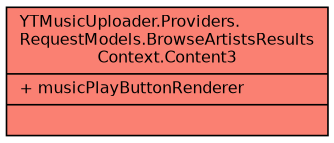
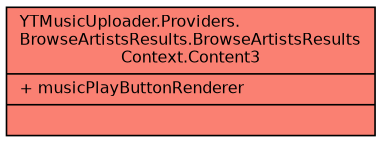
(167, 40) -> (191, 40)
